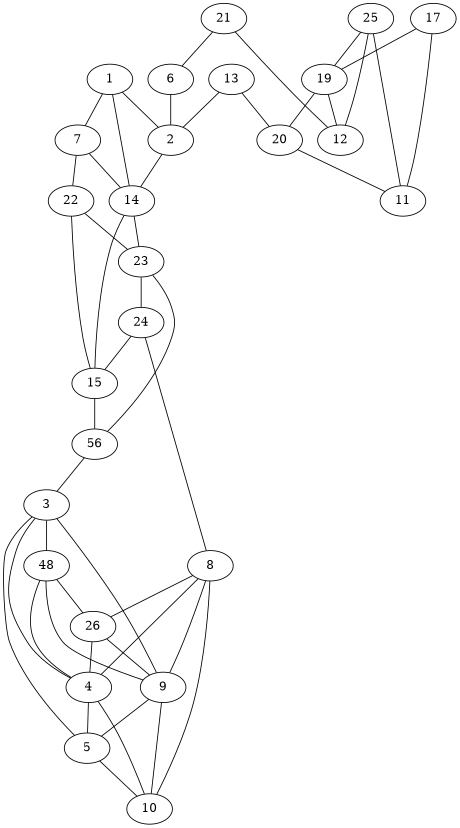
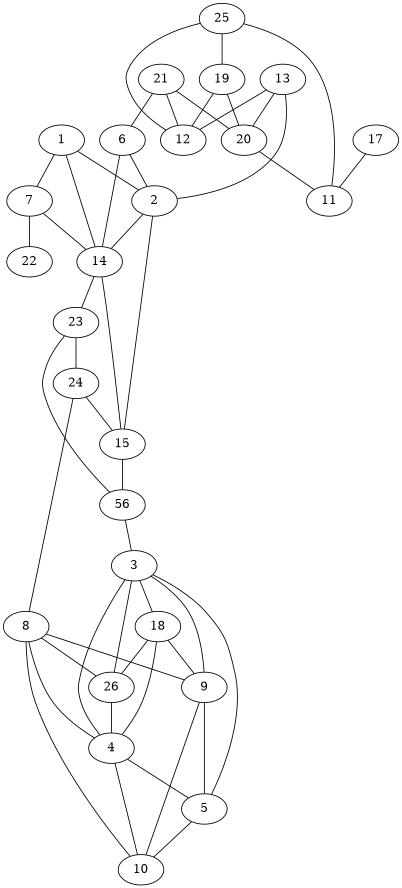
(383, 47) -> none
none -> (197, 106)
none -> (238, 107)
none -> (111, 201)
(106, 231) -> none
(77, 293) -> (138, 323)
(47, 566) -> (158, 627)
(128, 657) -> (123, 627)
